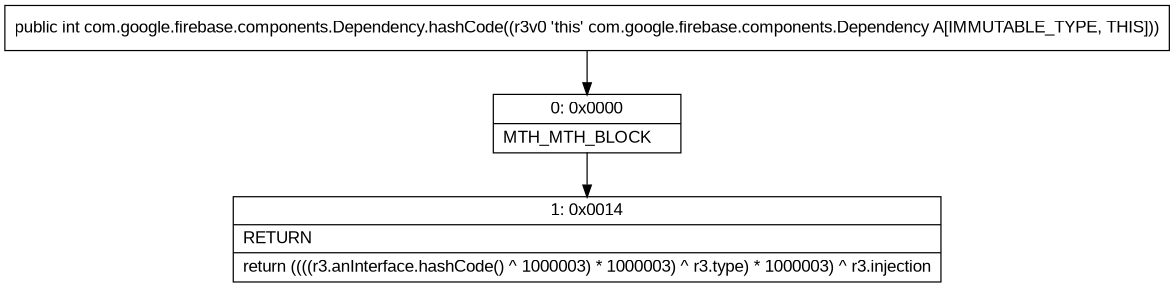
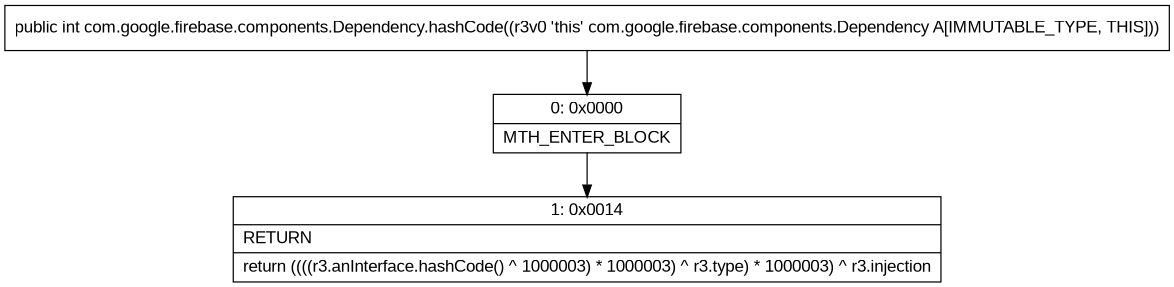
(577, 138) -> (587, 138)
